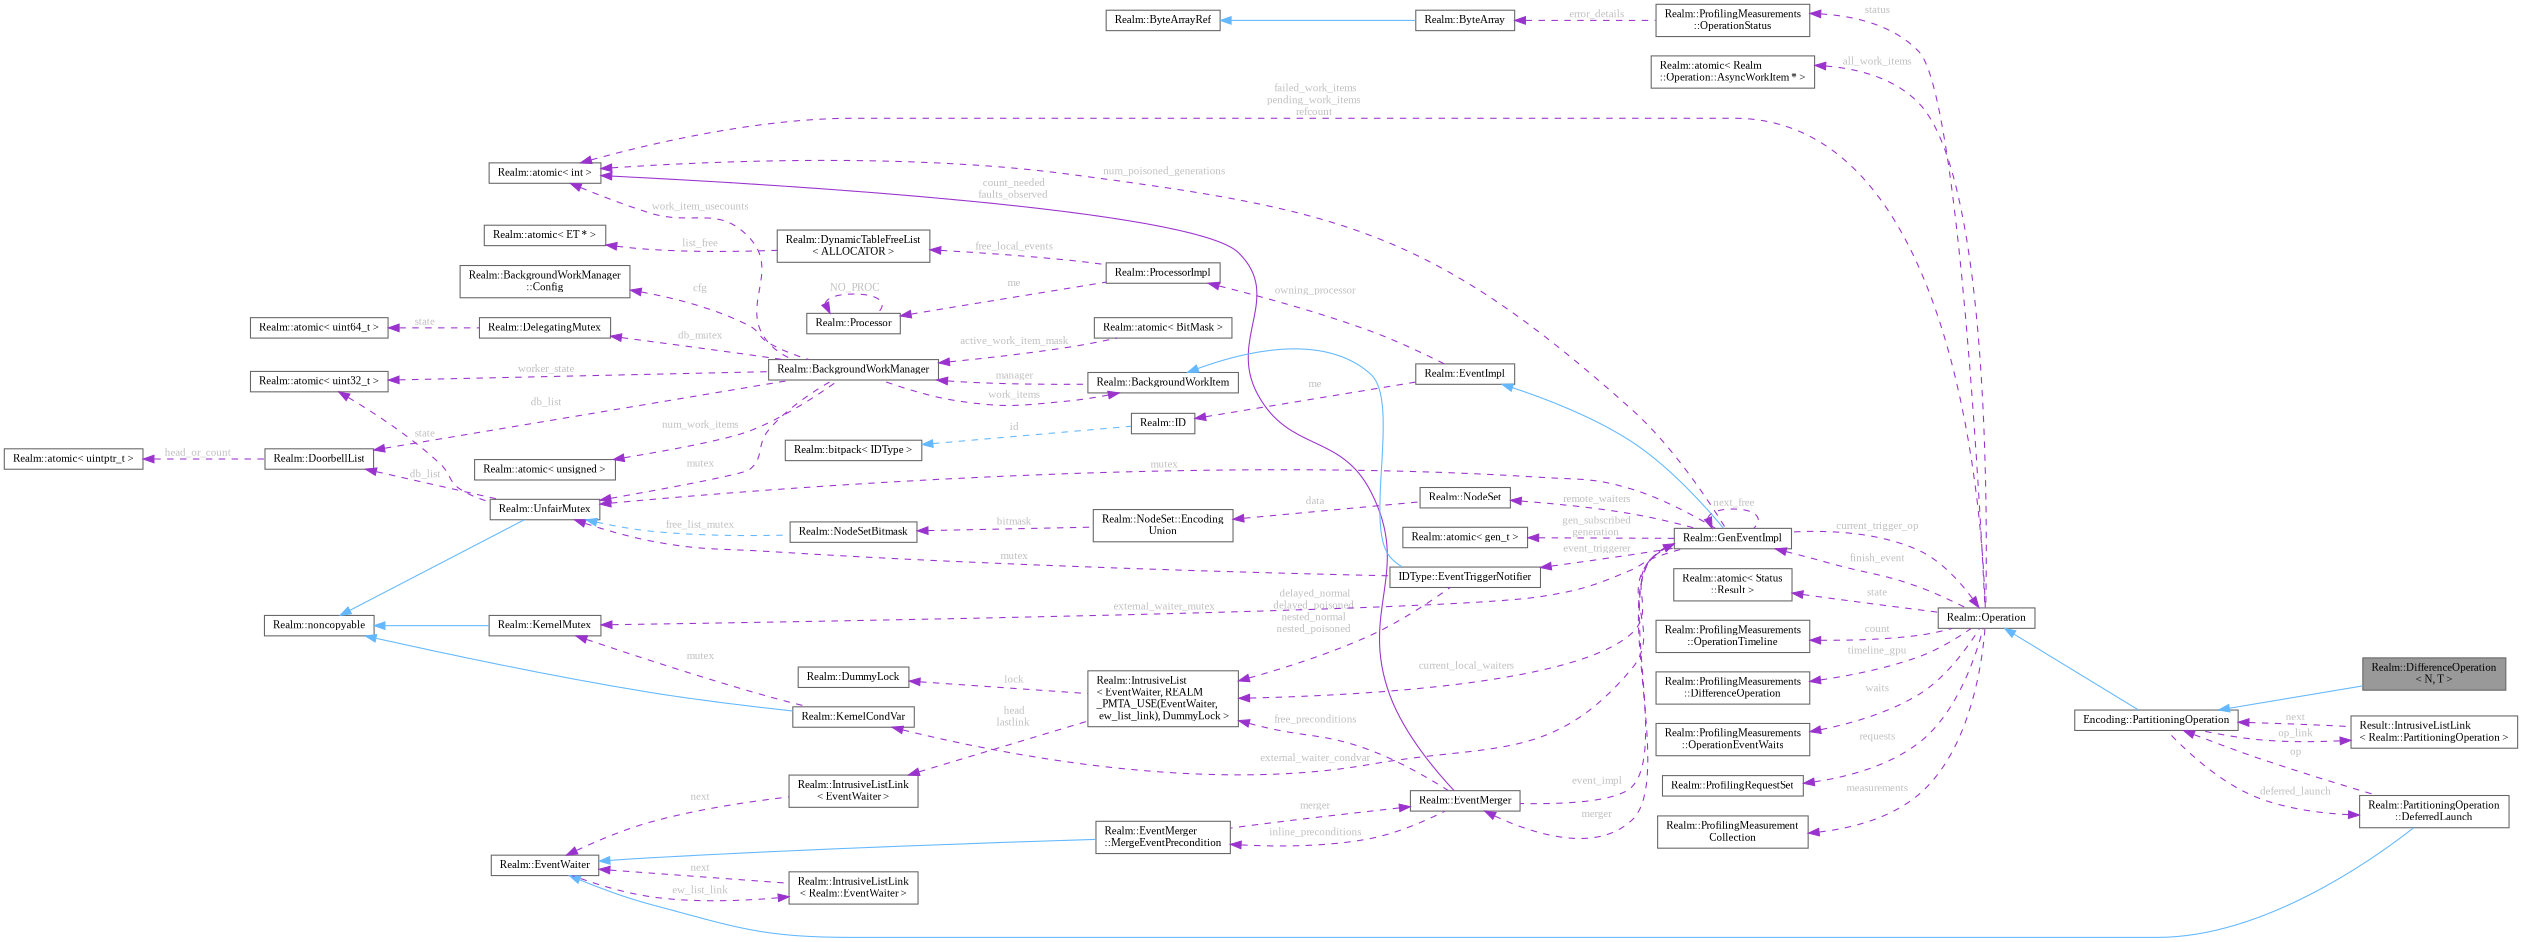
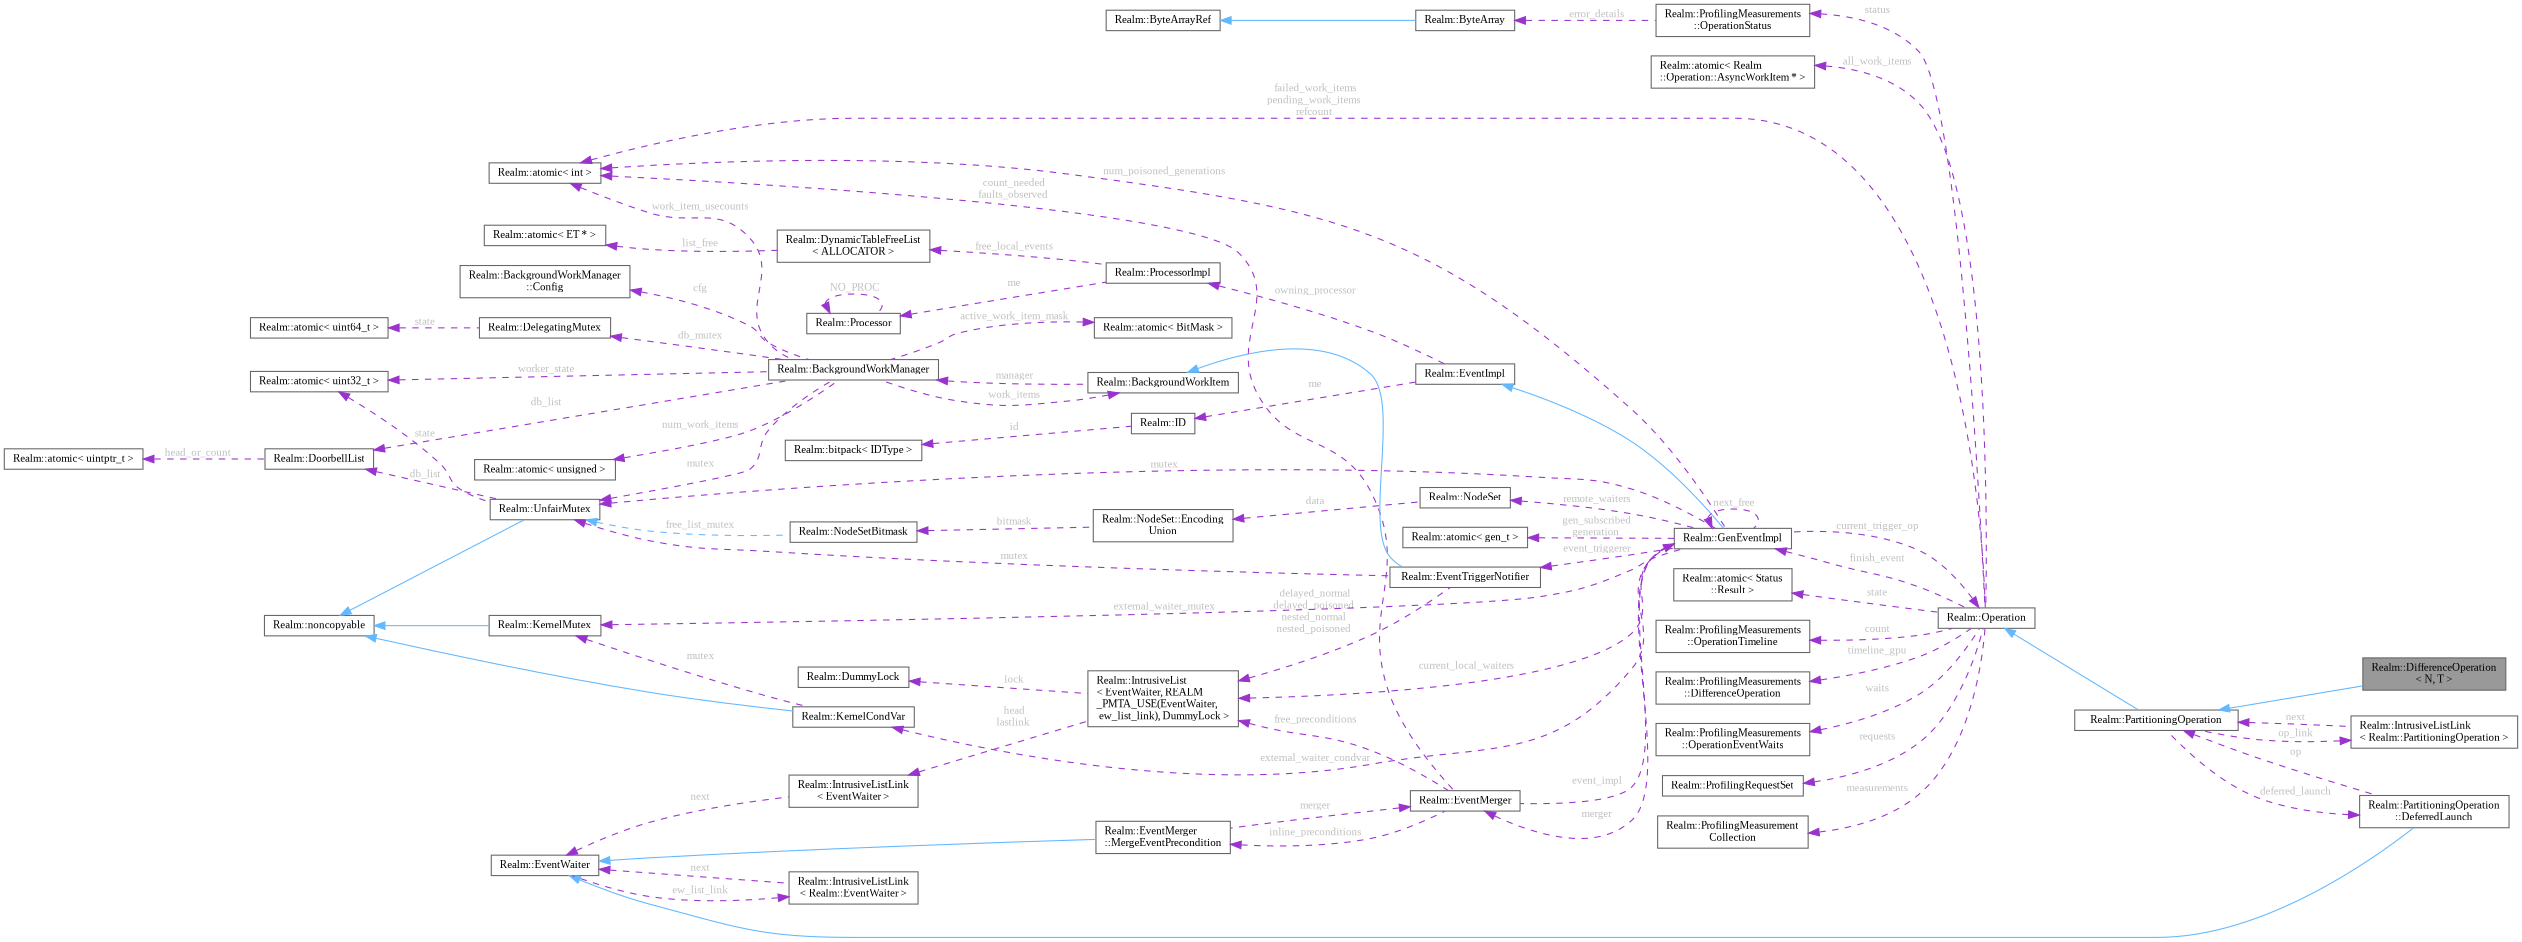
(1234, 251) -> (1234, 251)
(1034, 352) -> (984, 328)
(1032, 435) -> (1032, 435)
(1465, 577) -> (1465, 577)
(2156, 720) -> (2156, 720)
(2434, 732) -> (2434, 732)
